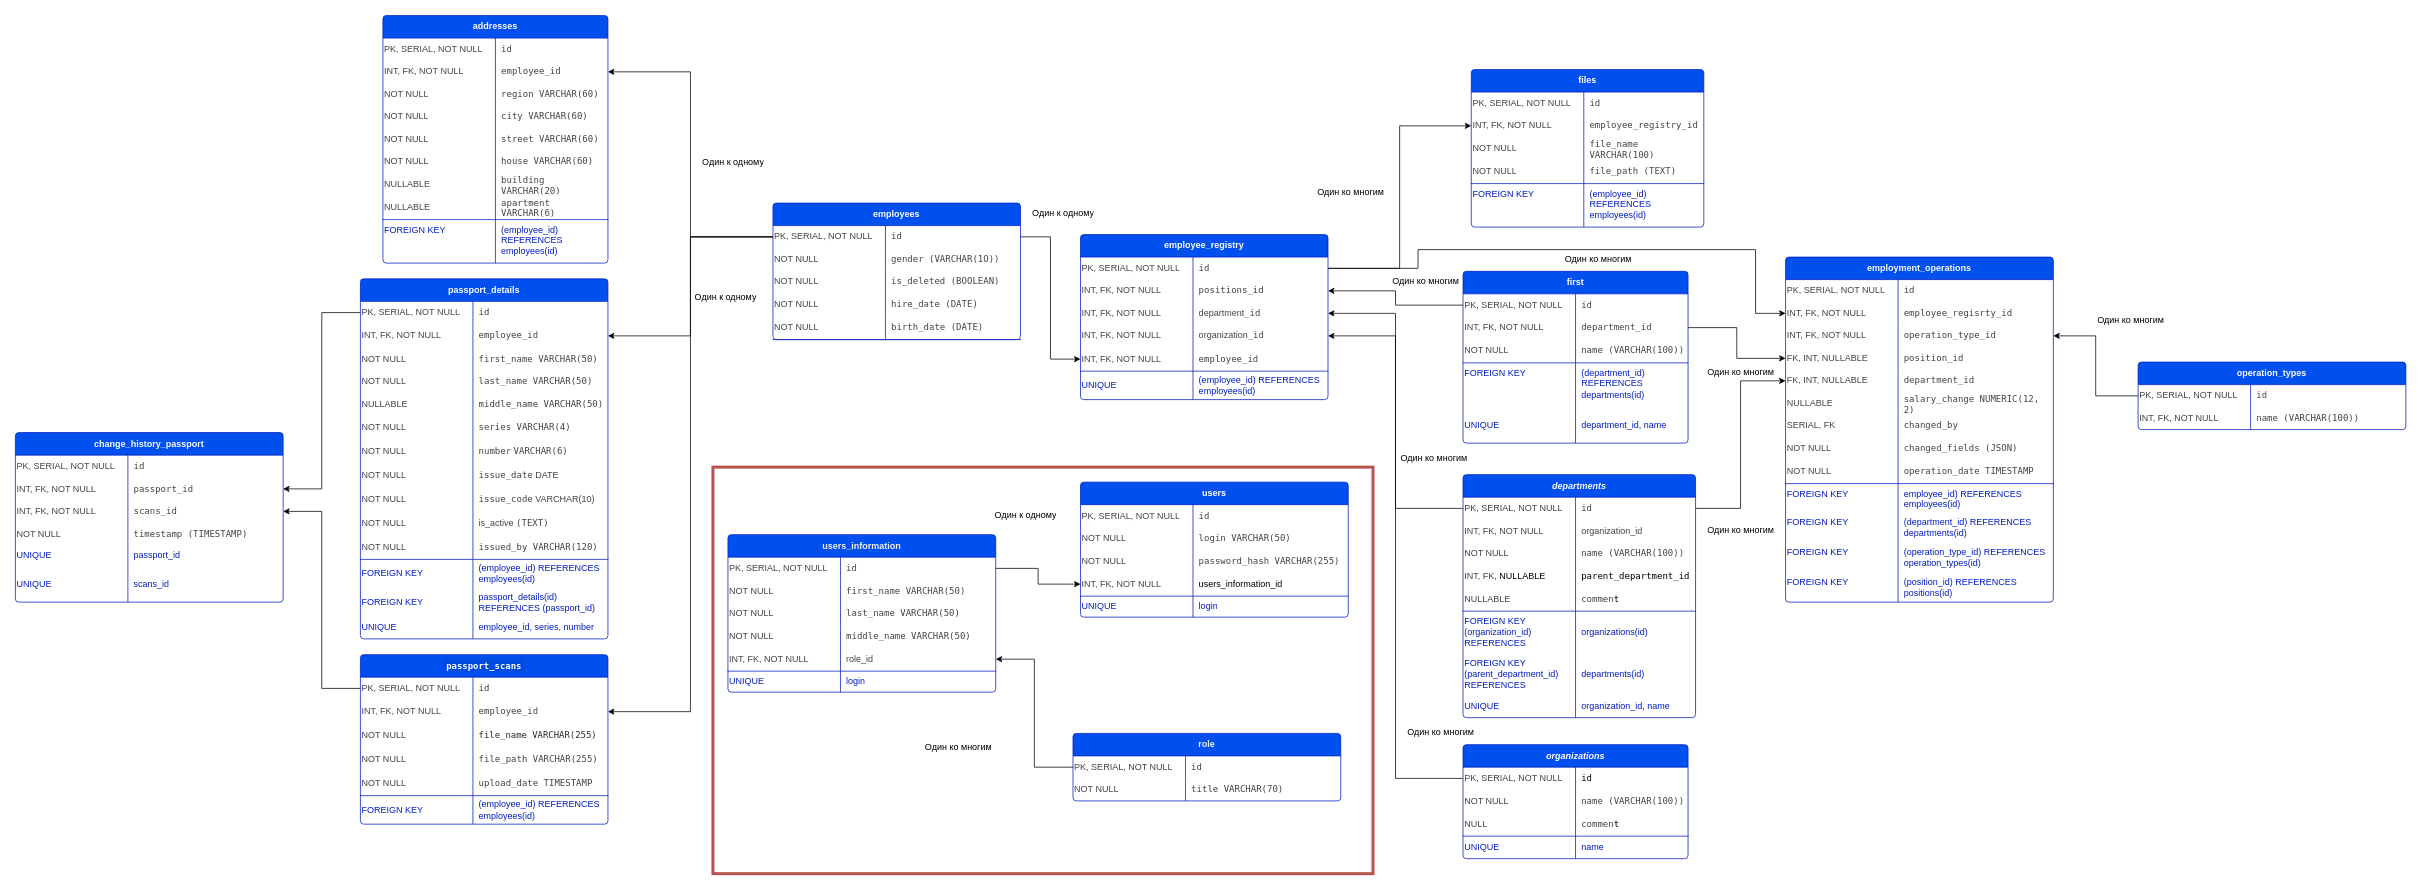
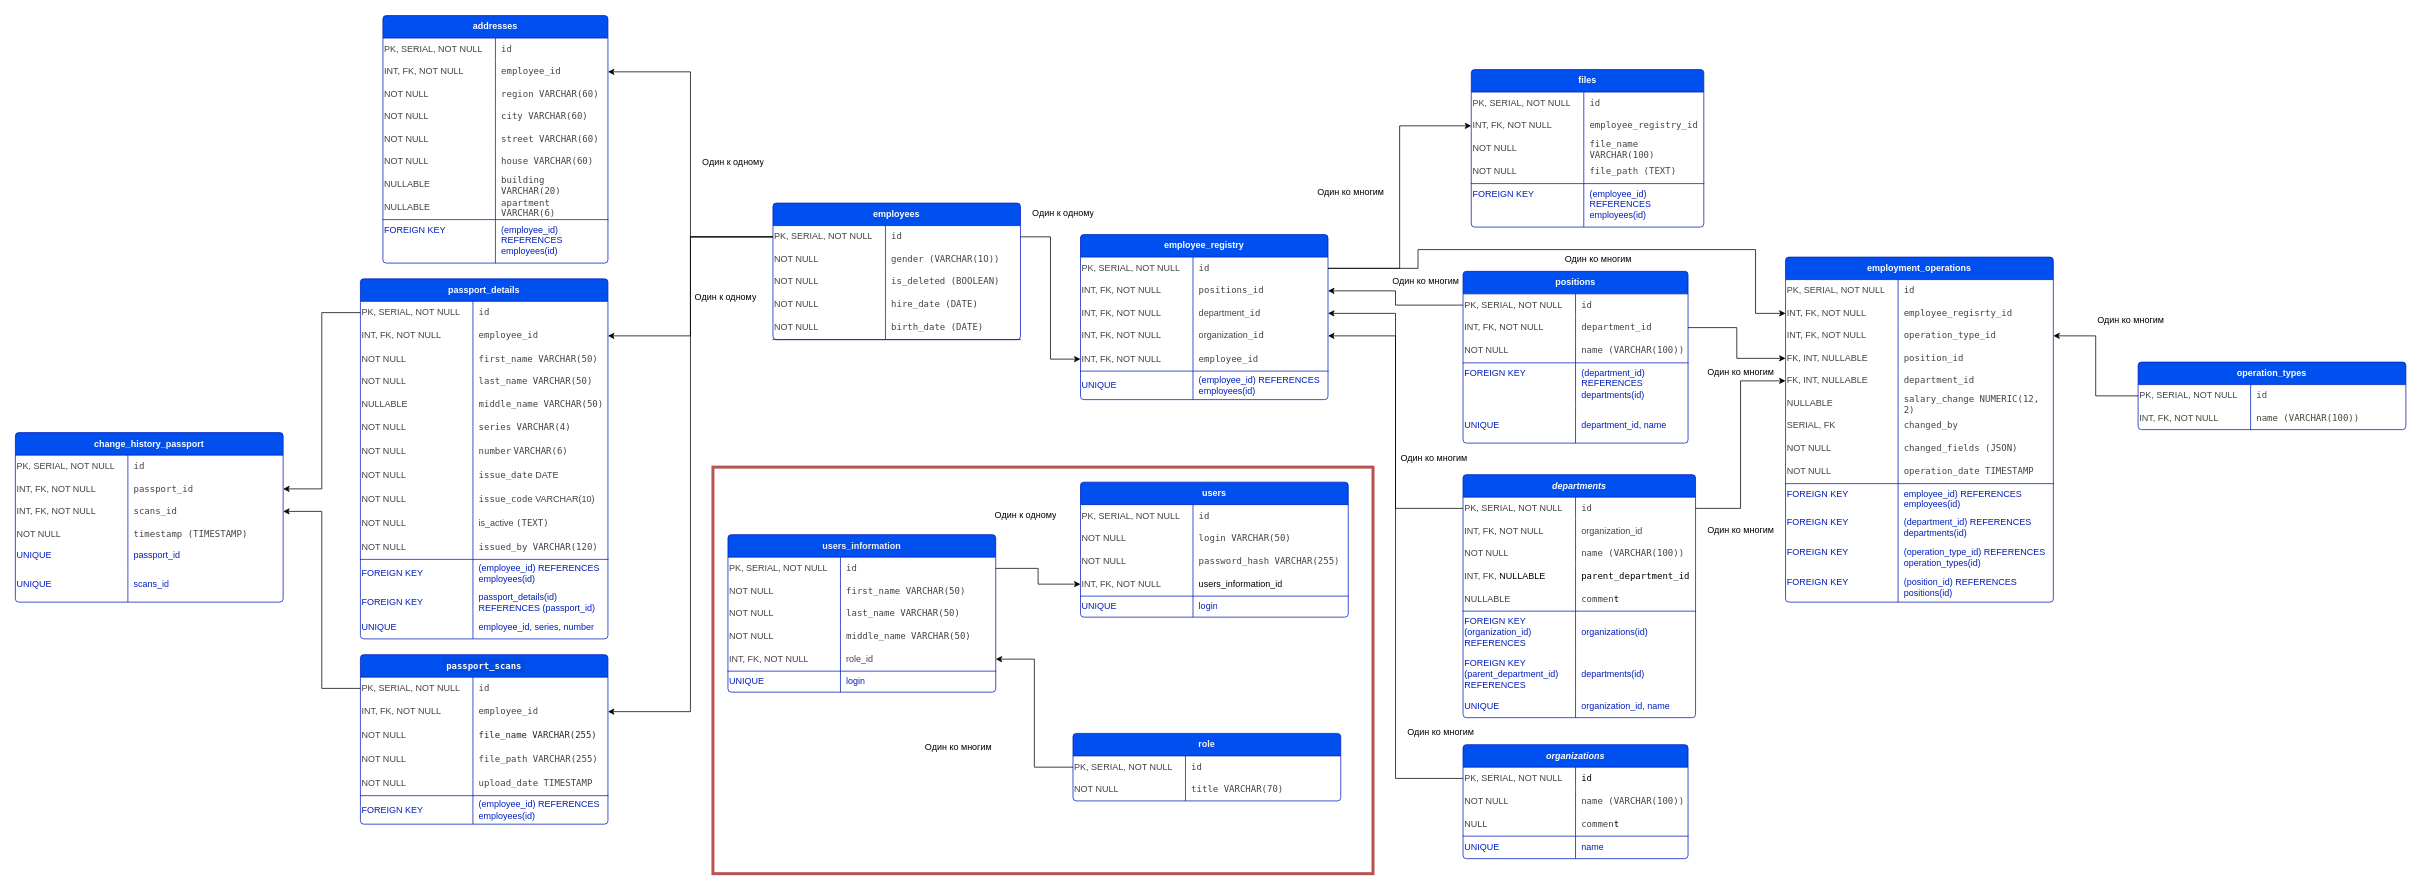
(1575, 282) -> (1575, 282)
